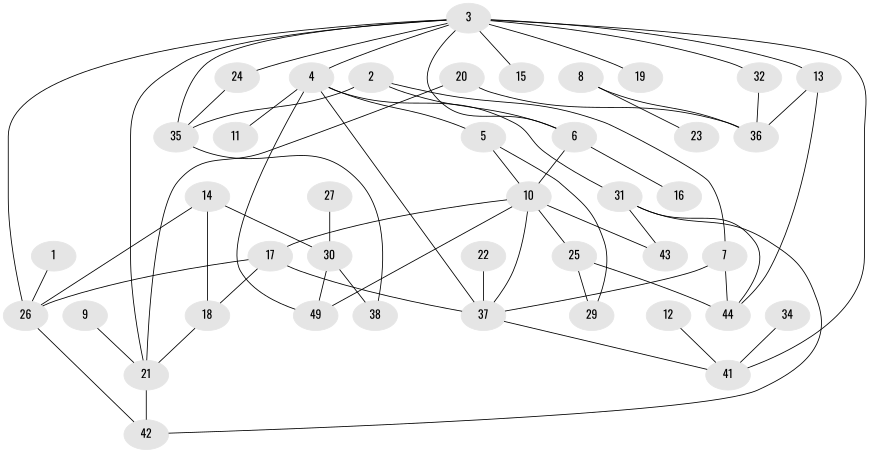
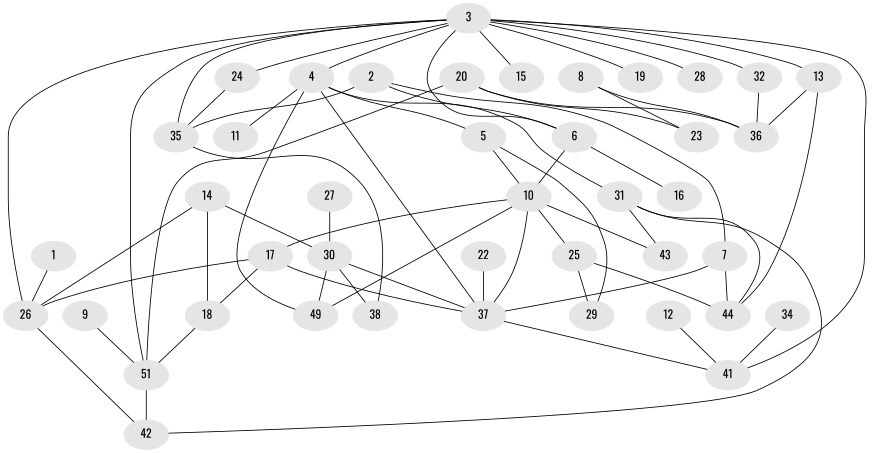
none -> (700, 78)
none -> (619, 113)
none -> (407, 286)
(146, 375) -> (146, 375)
